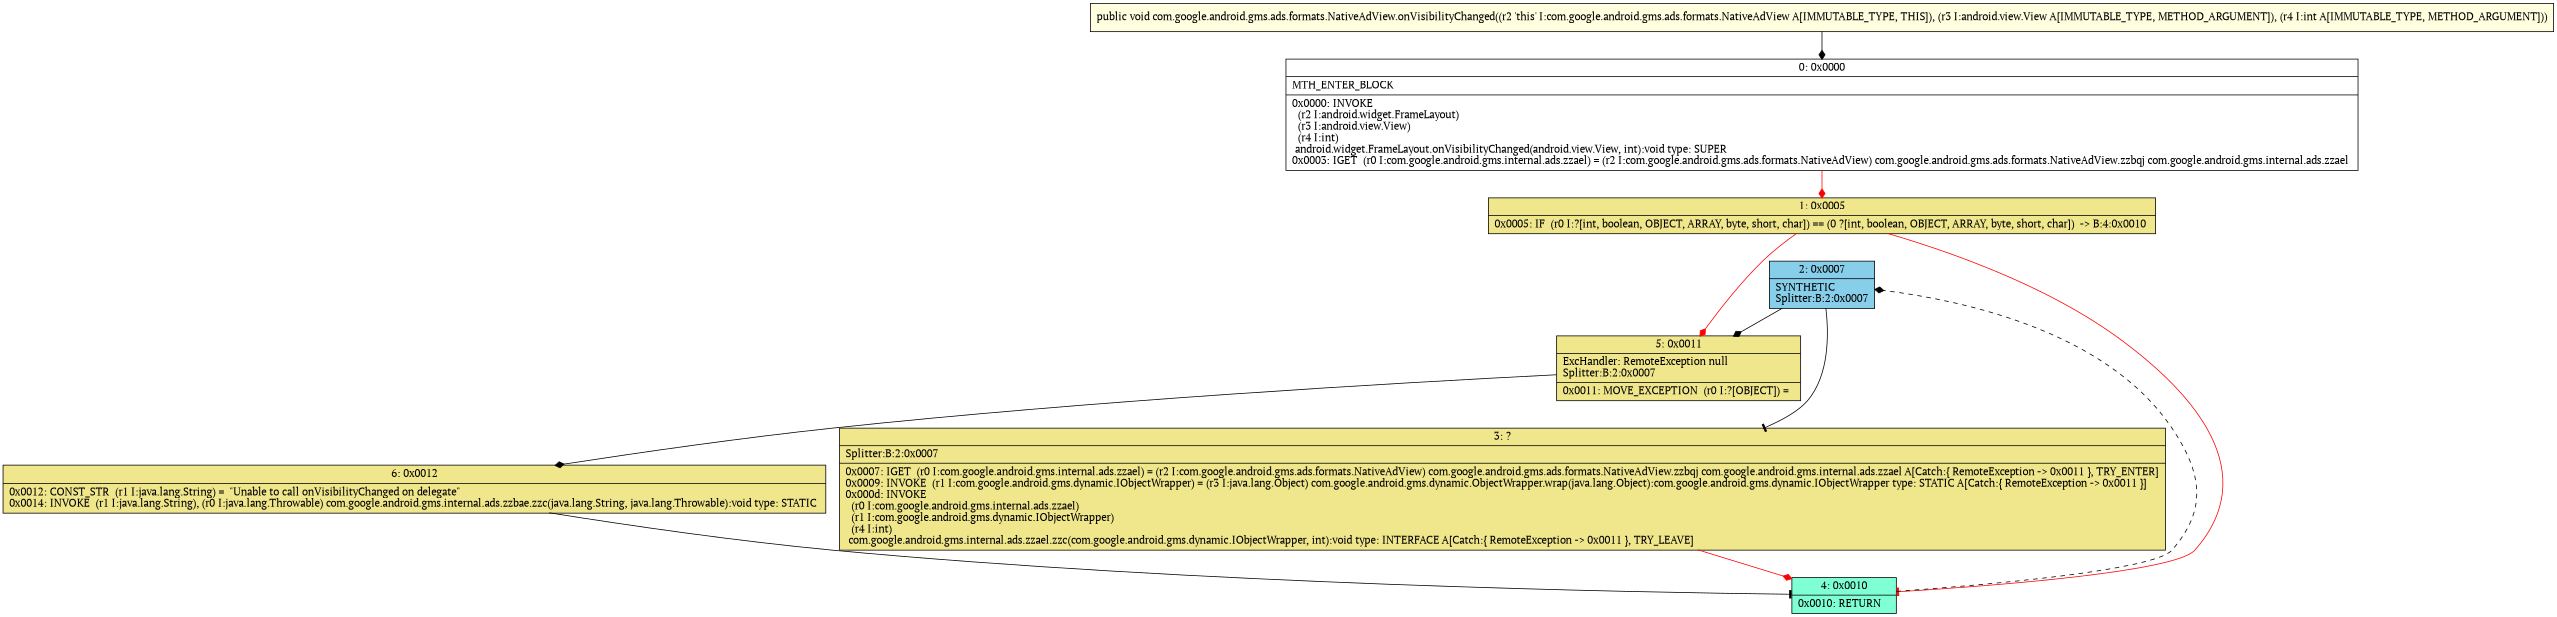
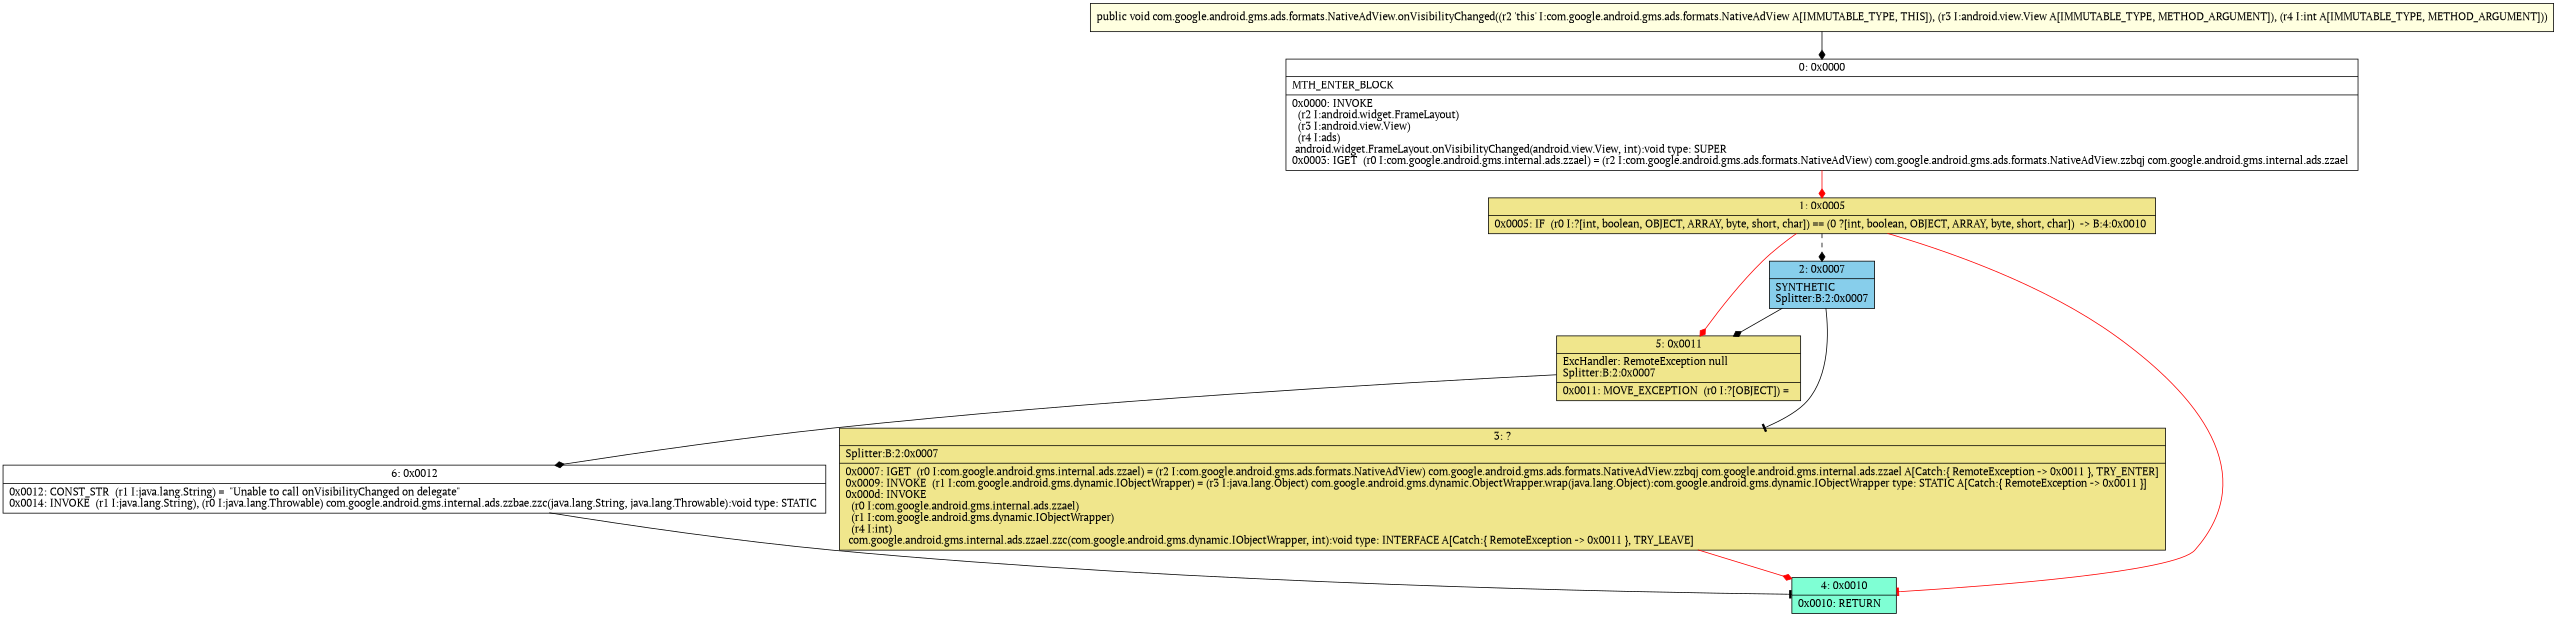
(1315, 138) -> (1316, 138)
(2192, 466) -> (1822, 243)
(414, 489) -> (414, 489)
